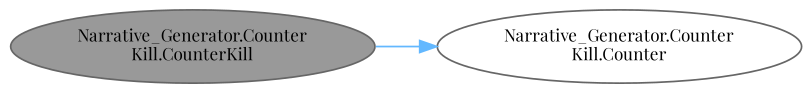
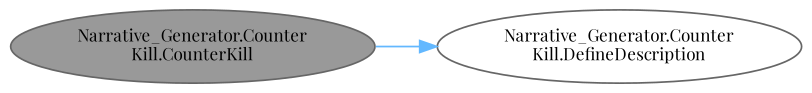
(619, 47) -> (619, 47)
